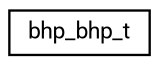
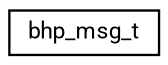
(80, 33) -> (84, 33)
